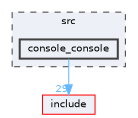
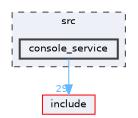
(69, 49) -> (69, 49)
